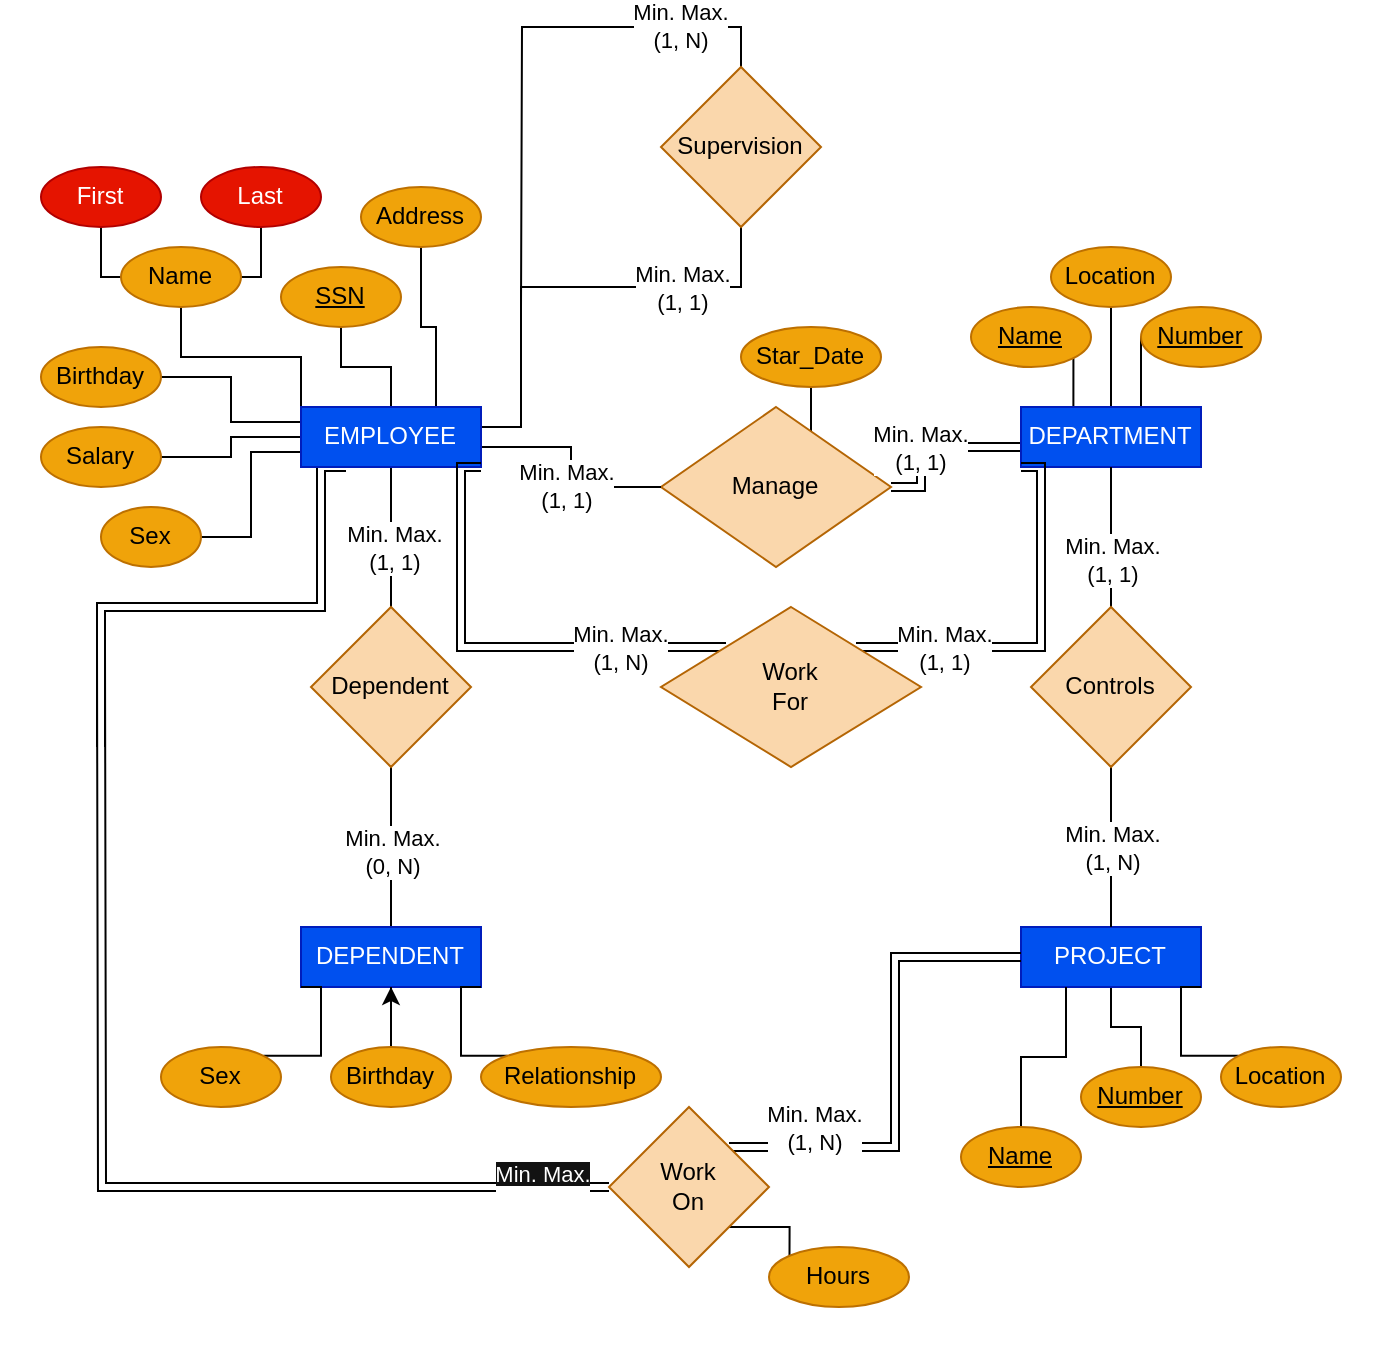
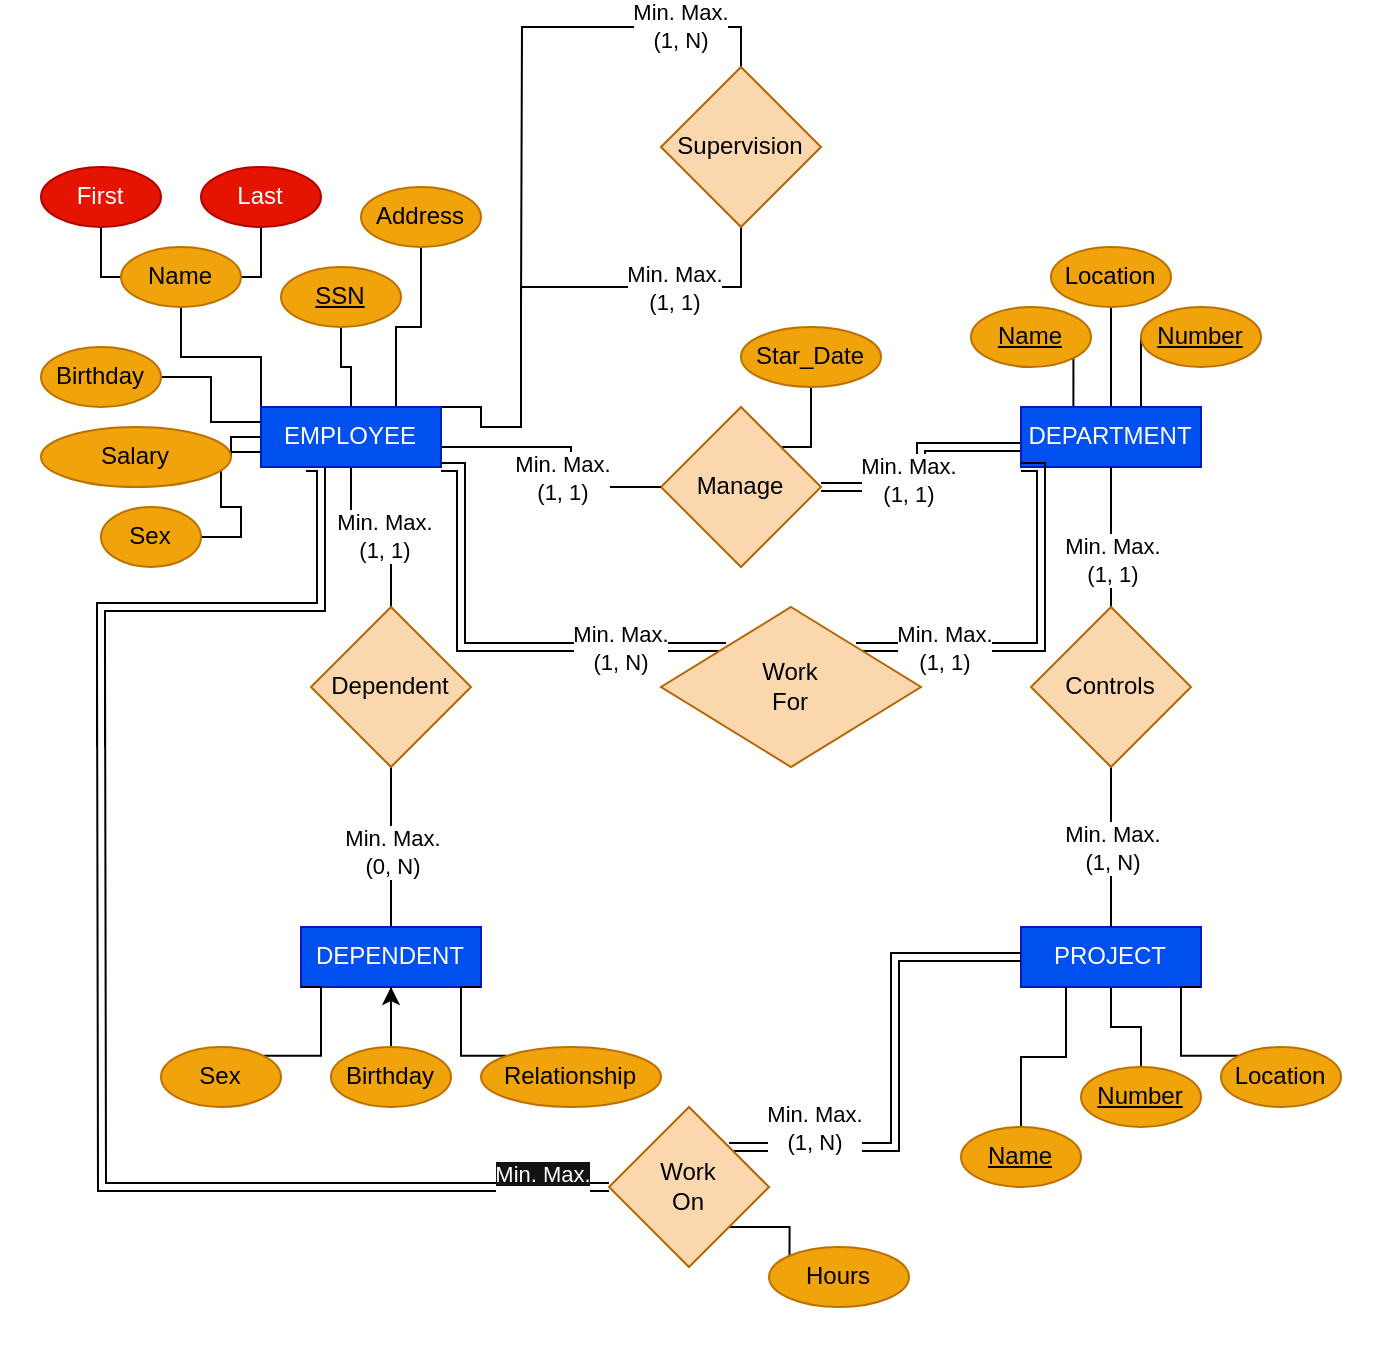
(391, 437) -> (351, 437)
(101, 457) -> (136, 457)
(776, 487) -> (741, 487)
